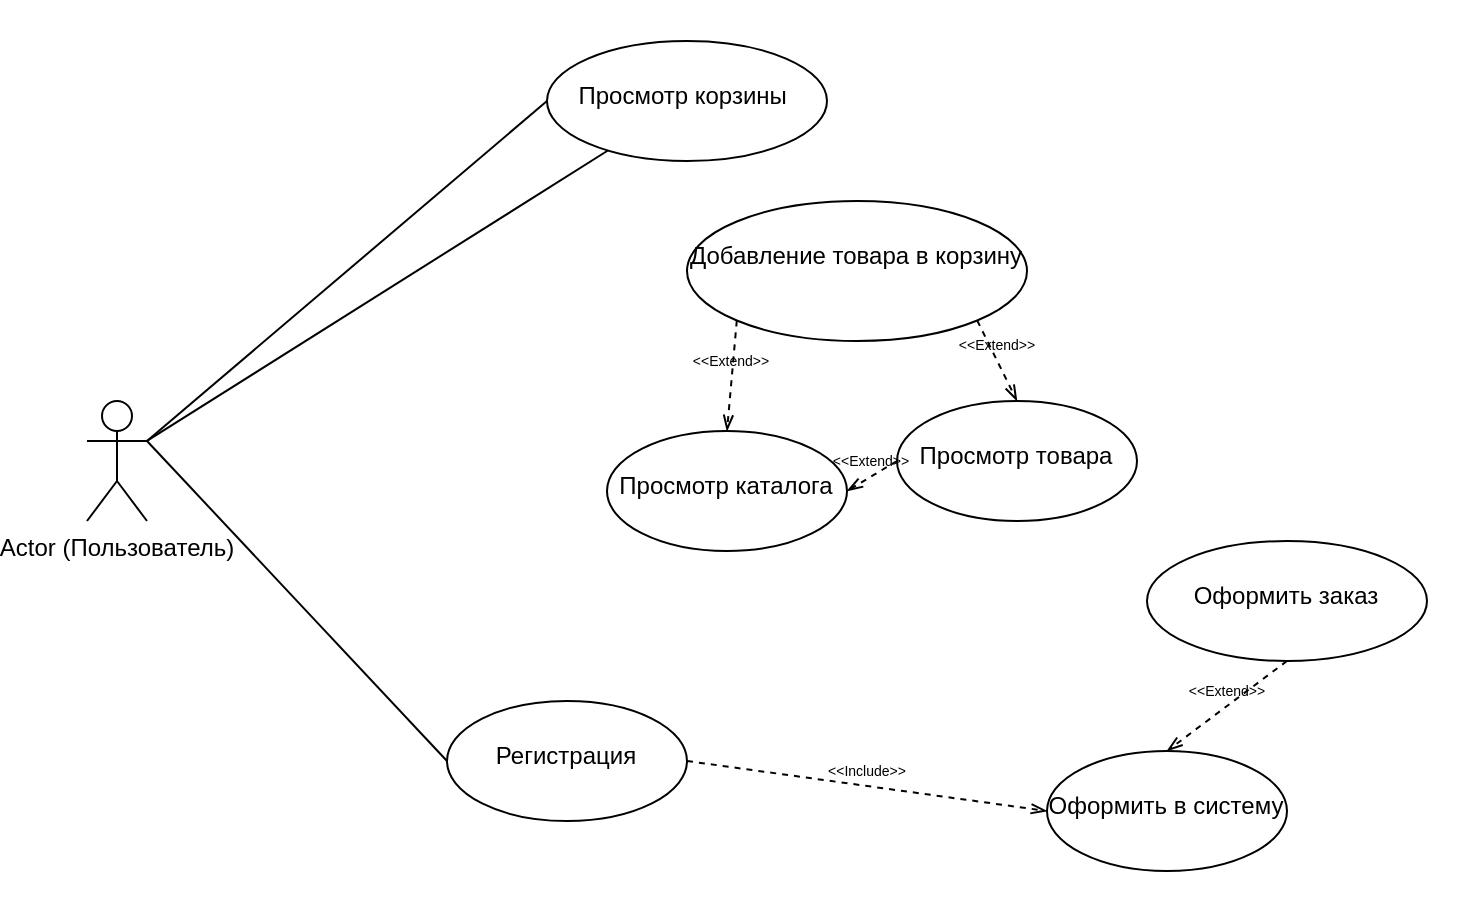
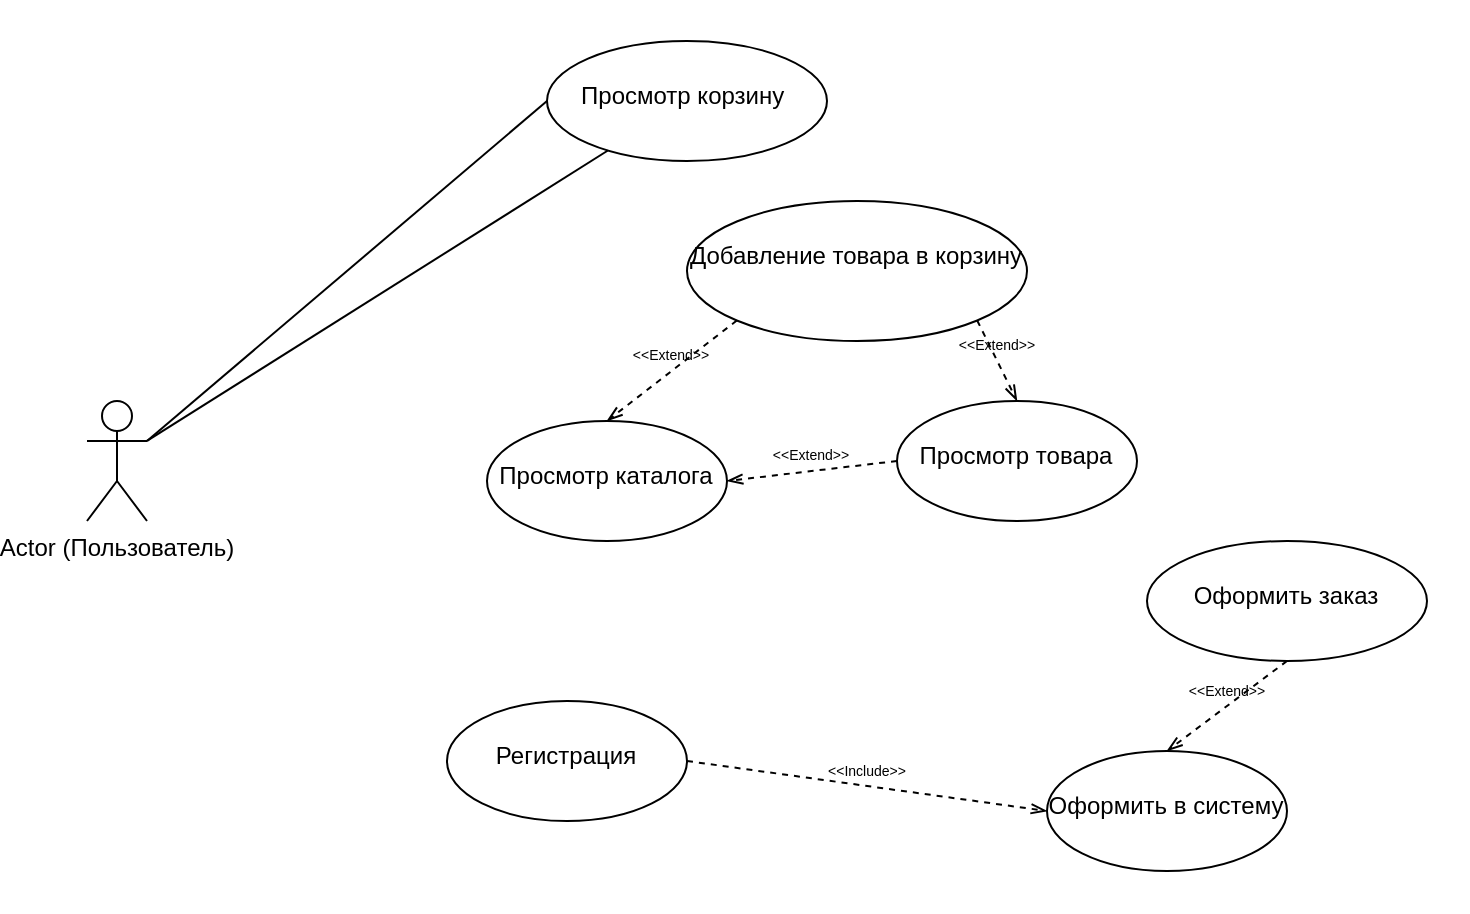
(687, 69) -> (687, 69)
(727, 491) -> (607, 481)
(298, 602) -> none
